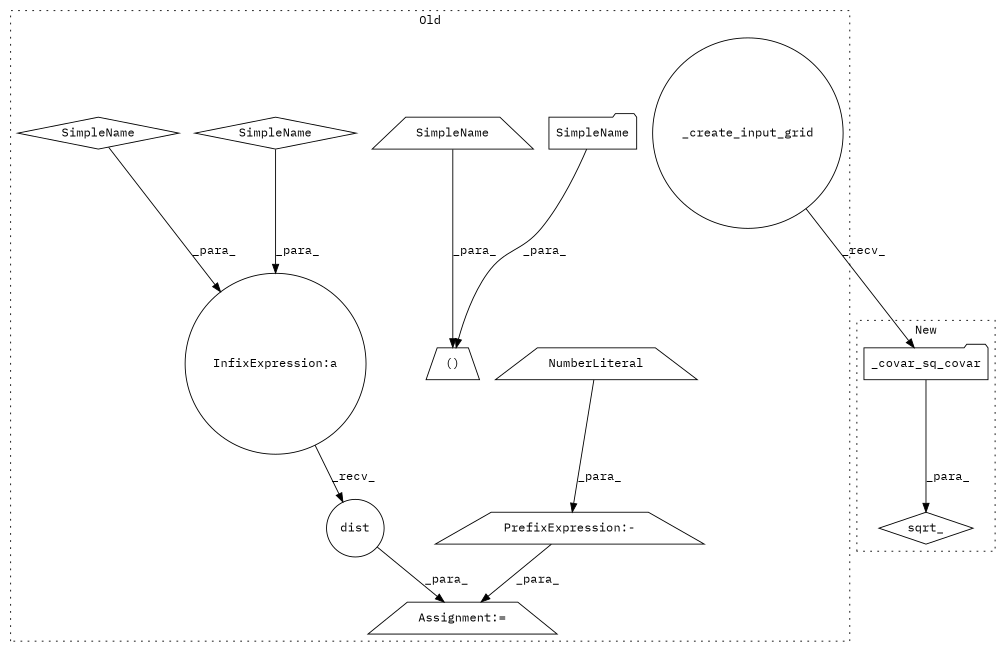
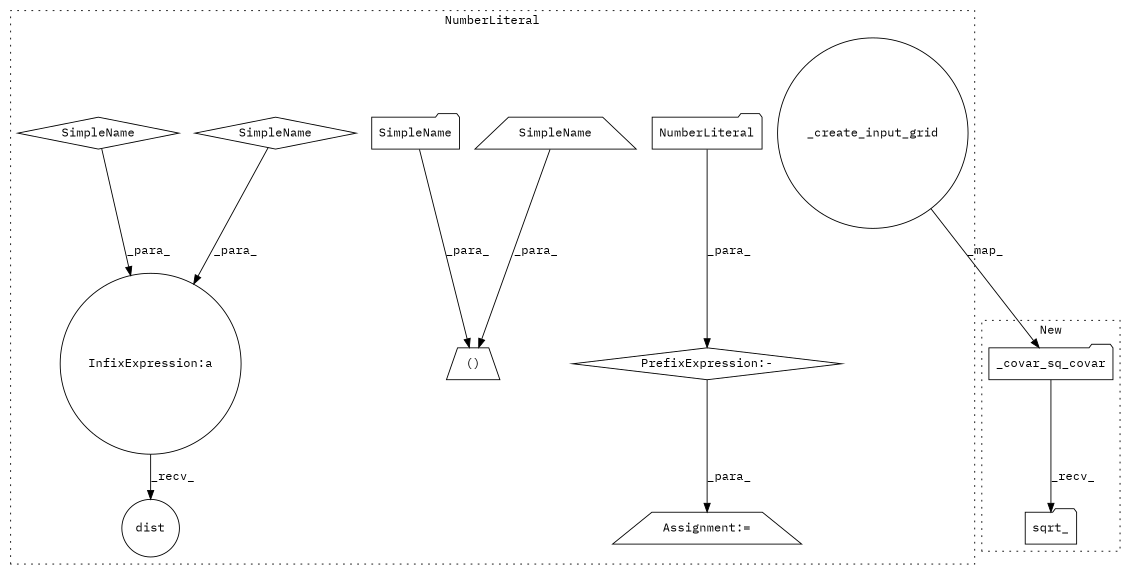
(430, 21) -> (493, 21)
(864, 251) -> (985, 251)
(596, 364) -> (707, 133)
(948, 477) -> (1073, 477)
(570, 528) -> (707, 364)
(926, 528) -> (1051, 528)
(407, 572) -> none
